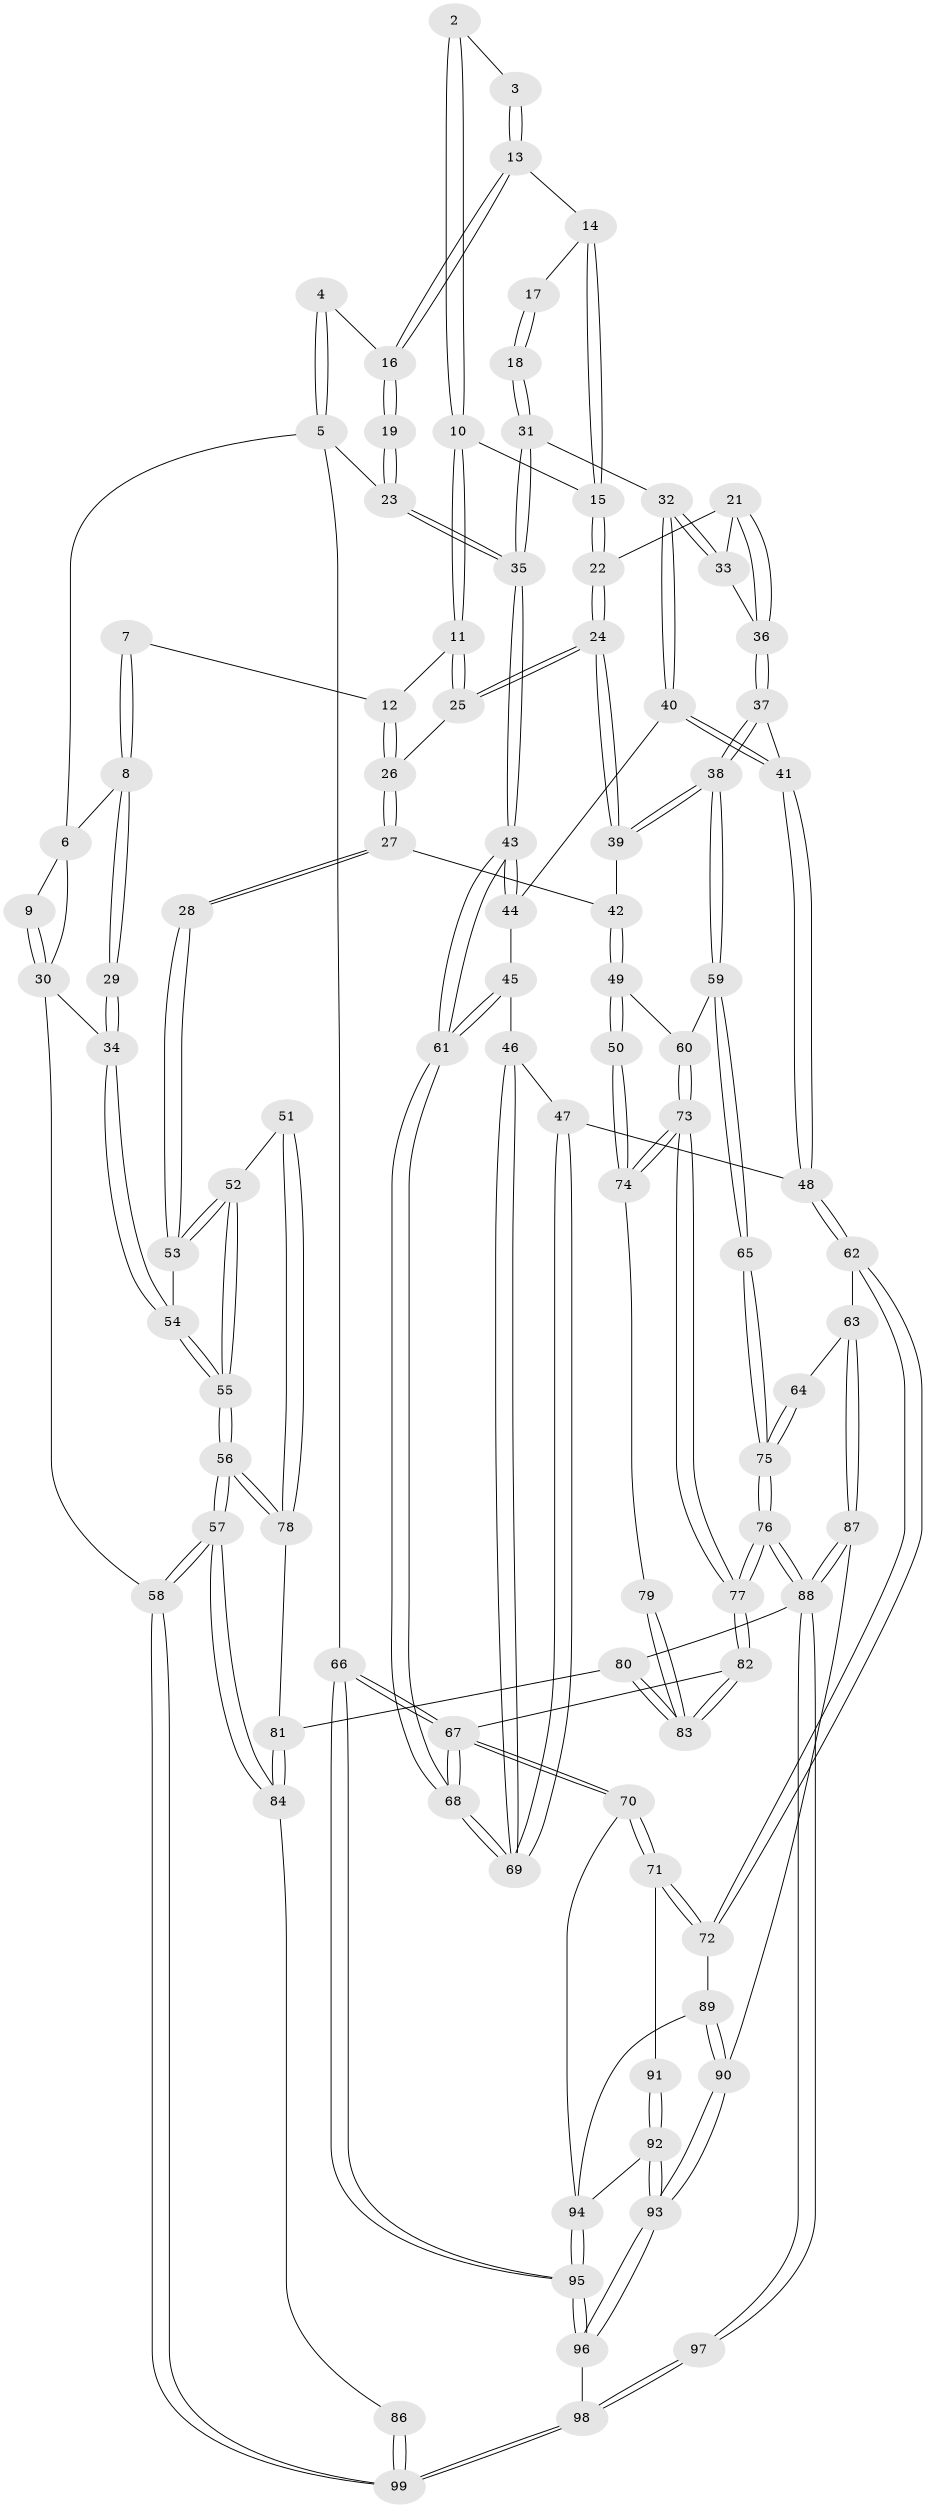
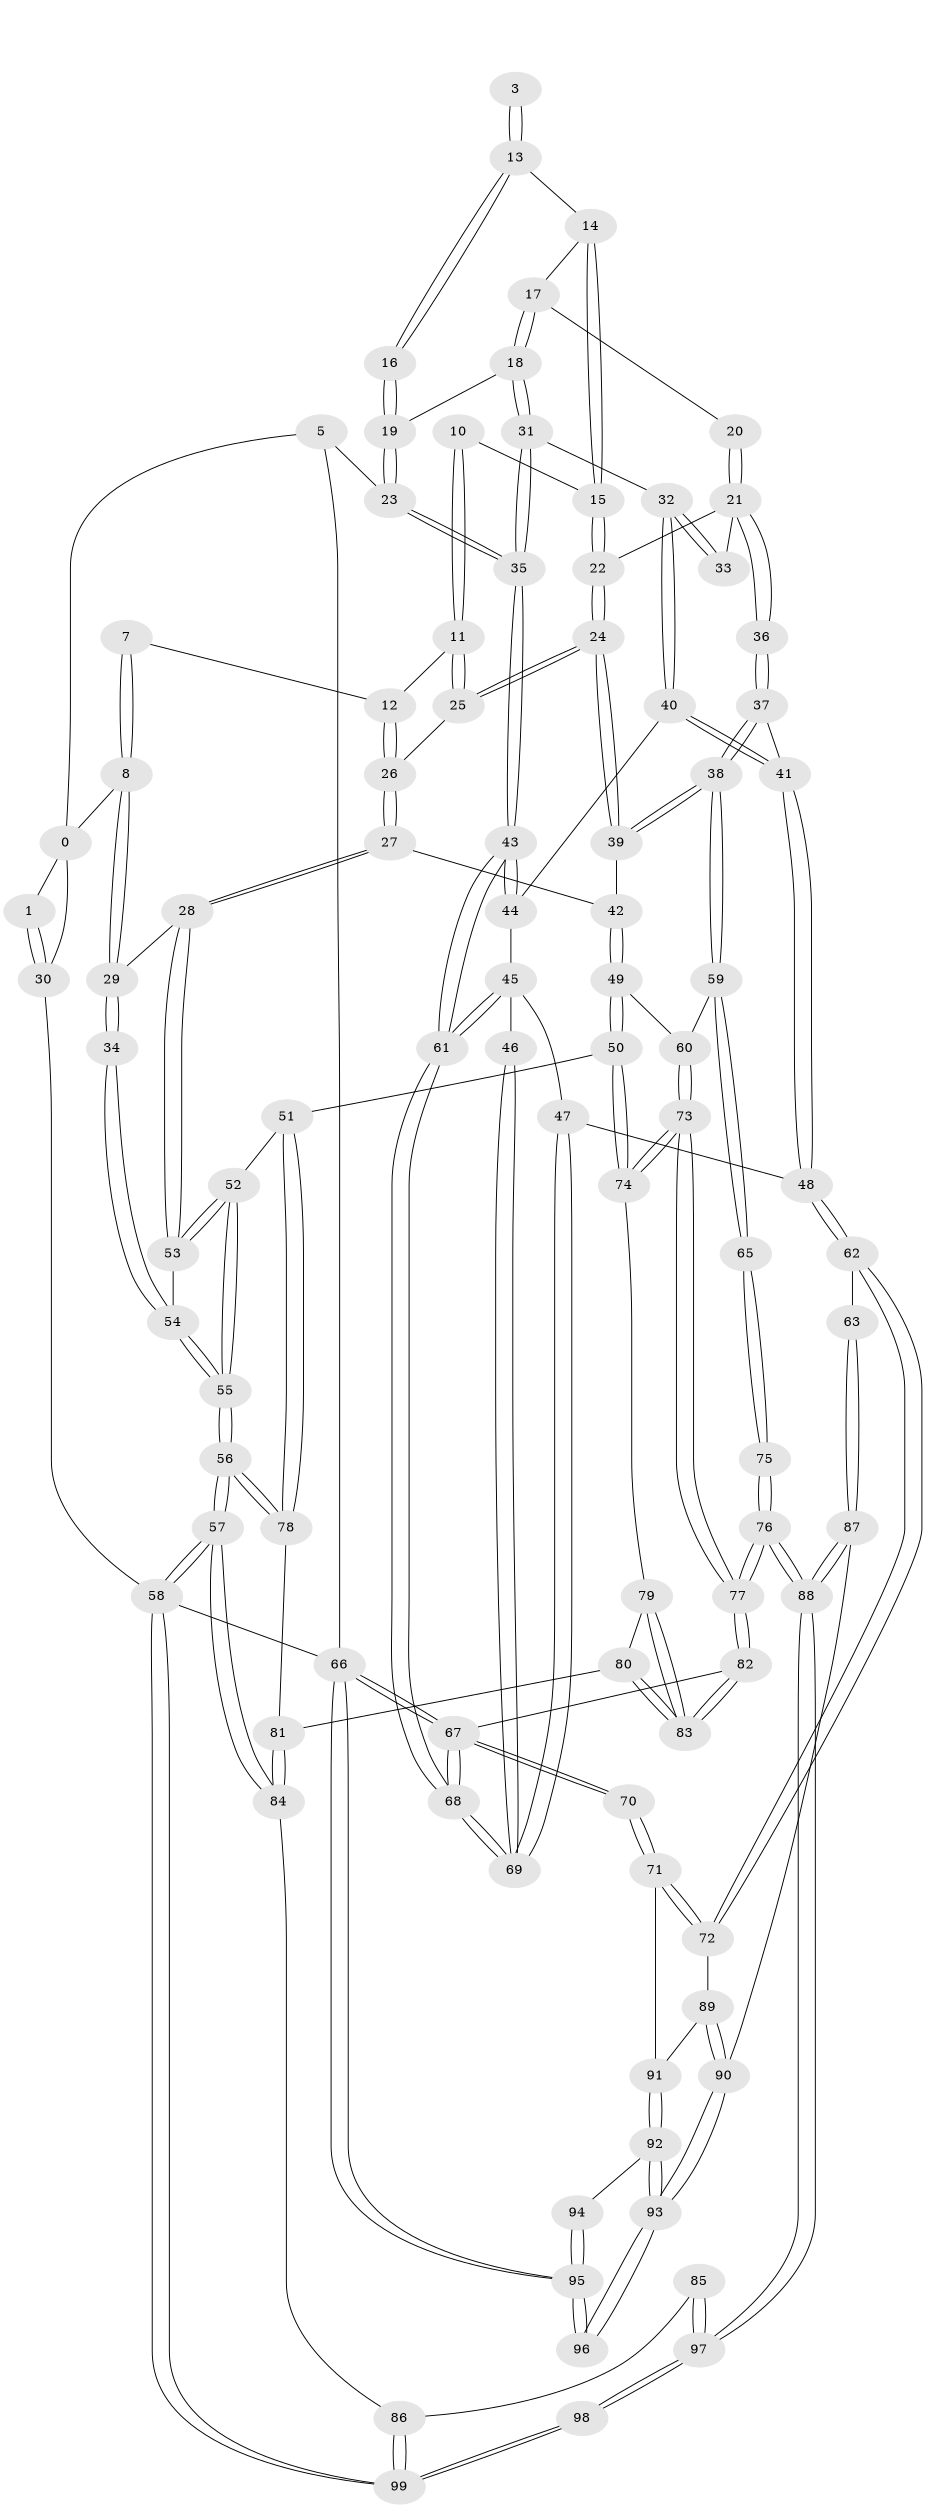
(455, 21) -> none
(322, 295) -> none
none -> (453, 398)
none -> (735, 432)
(743, 603) -> none
(66, 843) -> (66, 843)
(29, 911) -> (29, 911)
none -> (150, 946)
(78, 1014) -> none
(537, 1083) -> (550, 1045)
none -> (452, 1084)
(799, 1391) -> none
none -> (248, 1631)
(718, 1634) -> (636, 1631)
(567, 2001) -> none
(604, 2088) -> (682, 2042)
none -> (699, 2281)
(582, 2384) -> none
